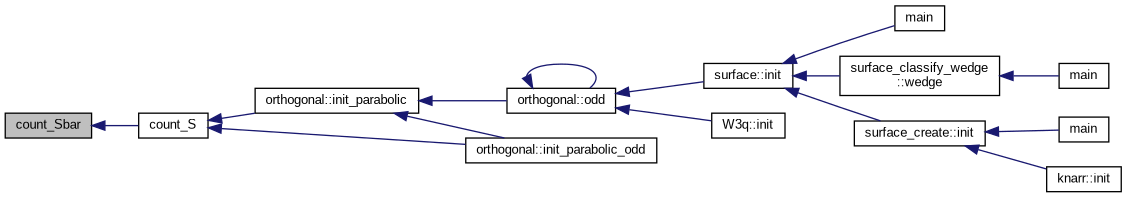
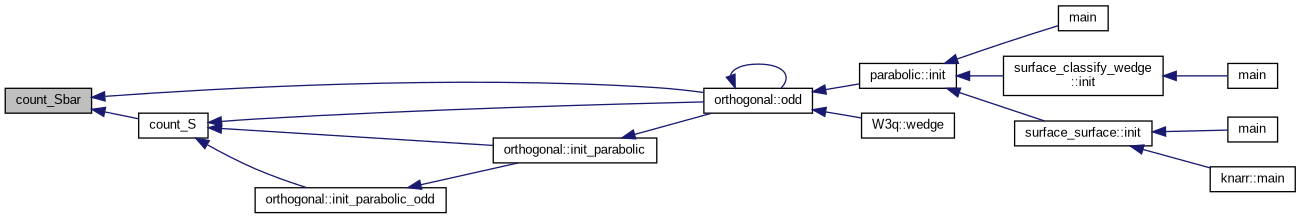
(748, 76) -> (908, 76)
(920, 76) -> (1083, 76)
none -> (404, 83)
none -> (462, 109)
(748, 126) -> (908, 126)
(456, 127) -> (470, 174)
(920, 133) -> (1083, 133)
(1084, 179) -> (1253, 179)
